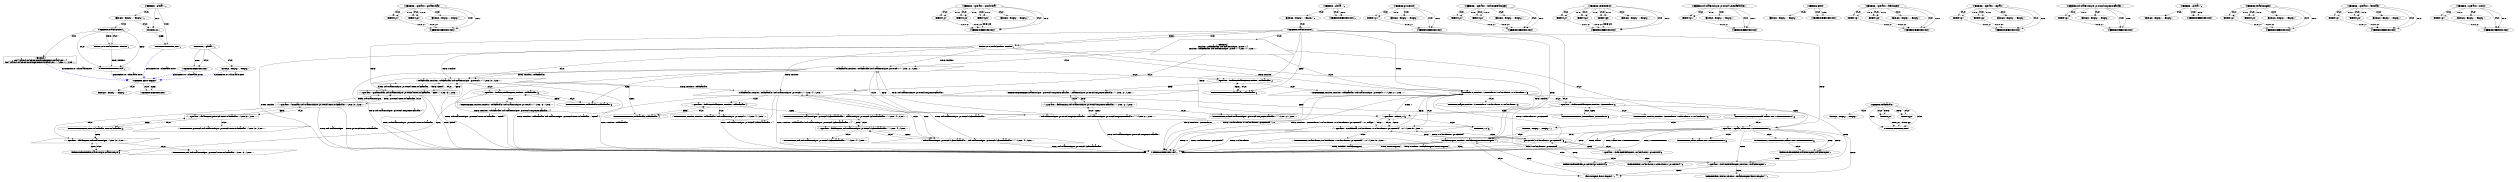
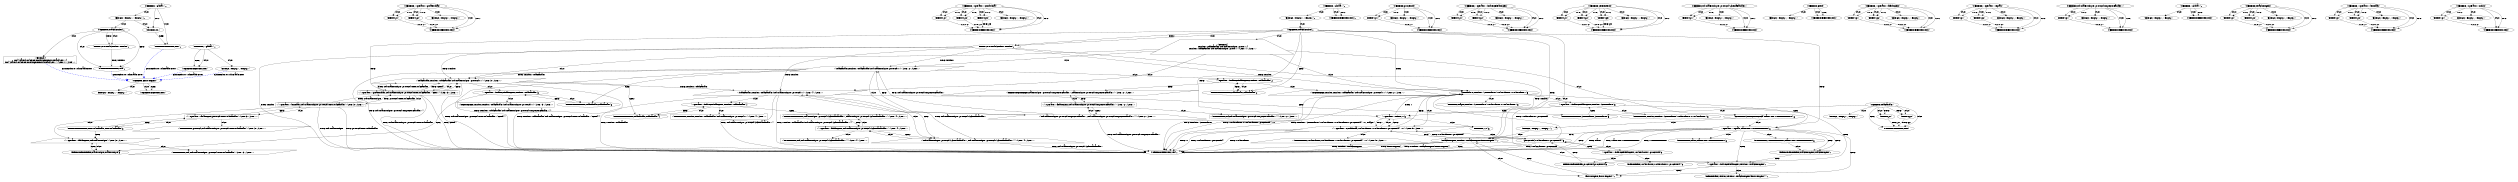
(1585, 110) -> (1731, 109)
